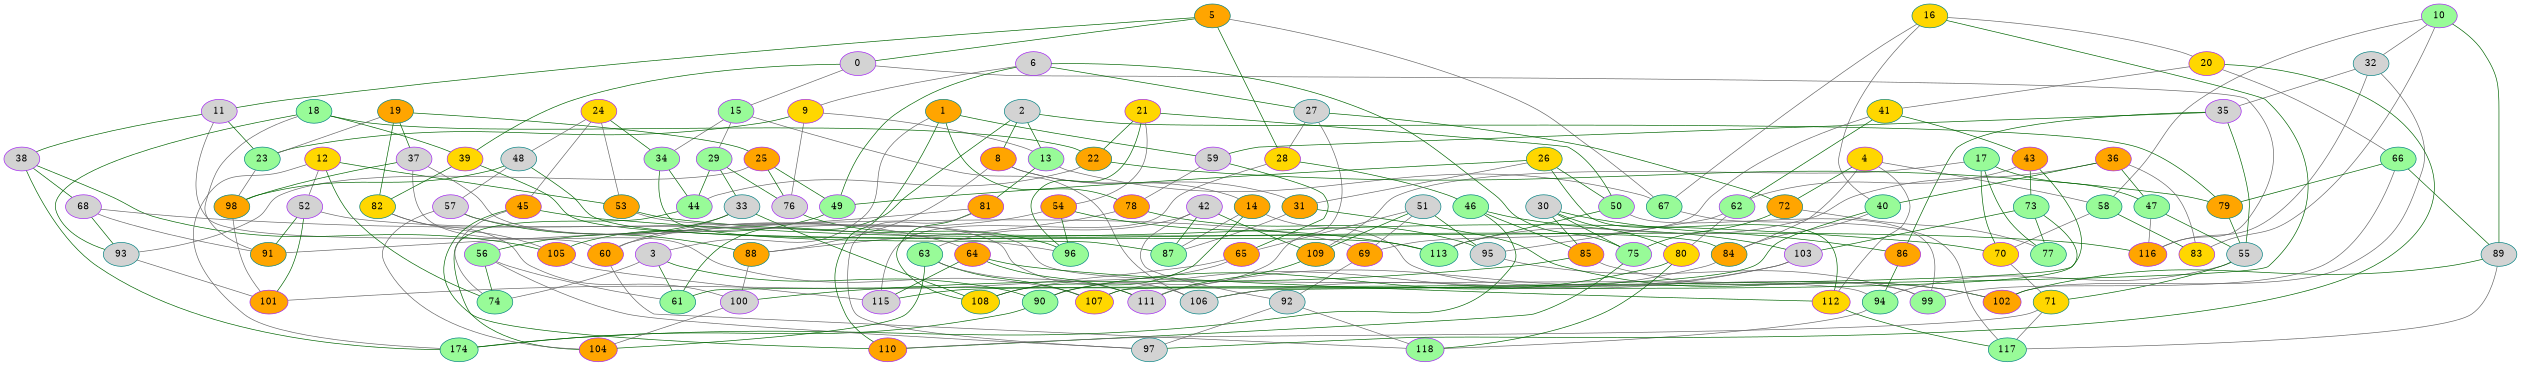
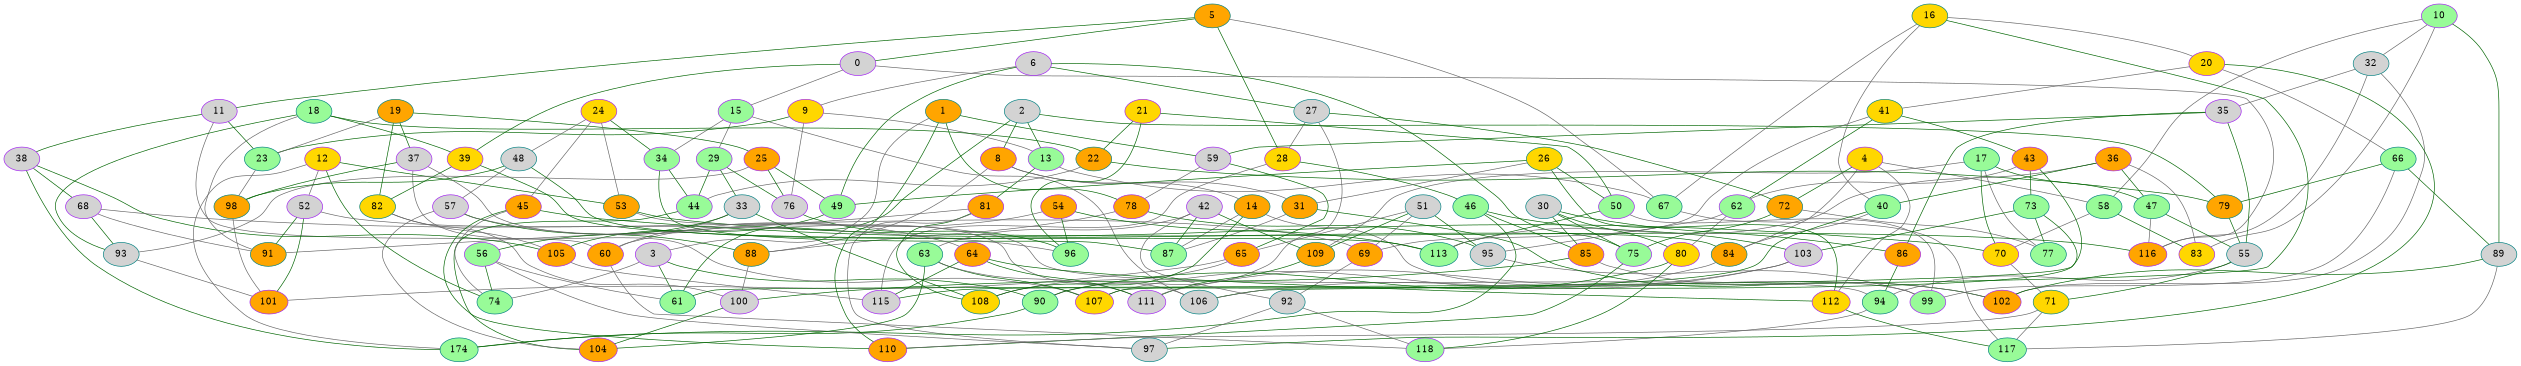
(1134, 178) -> none
(2001, 209) -> (2001, 209)
(669, 326) -> (669, 326)
